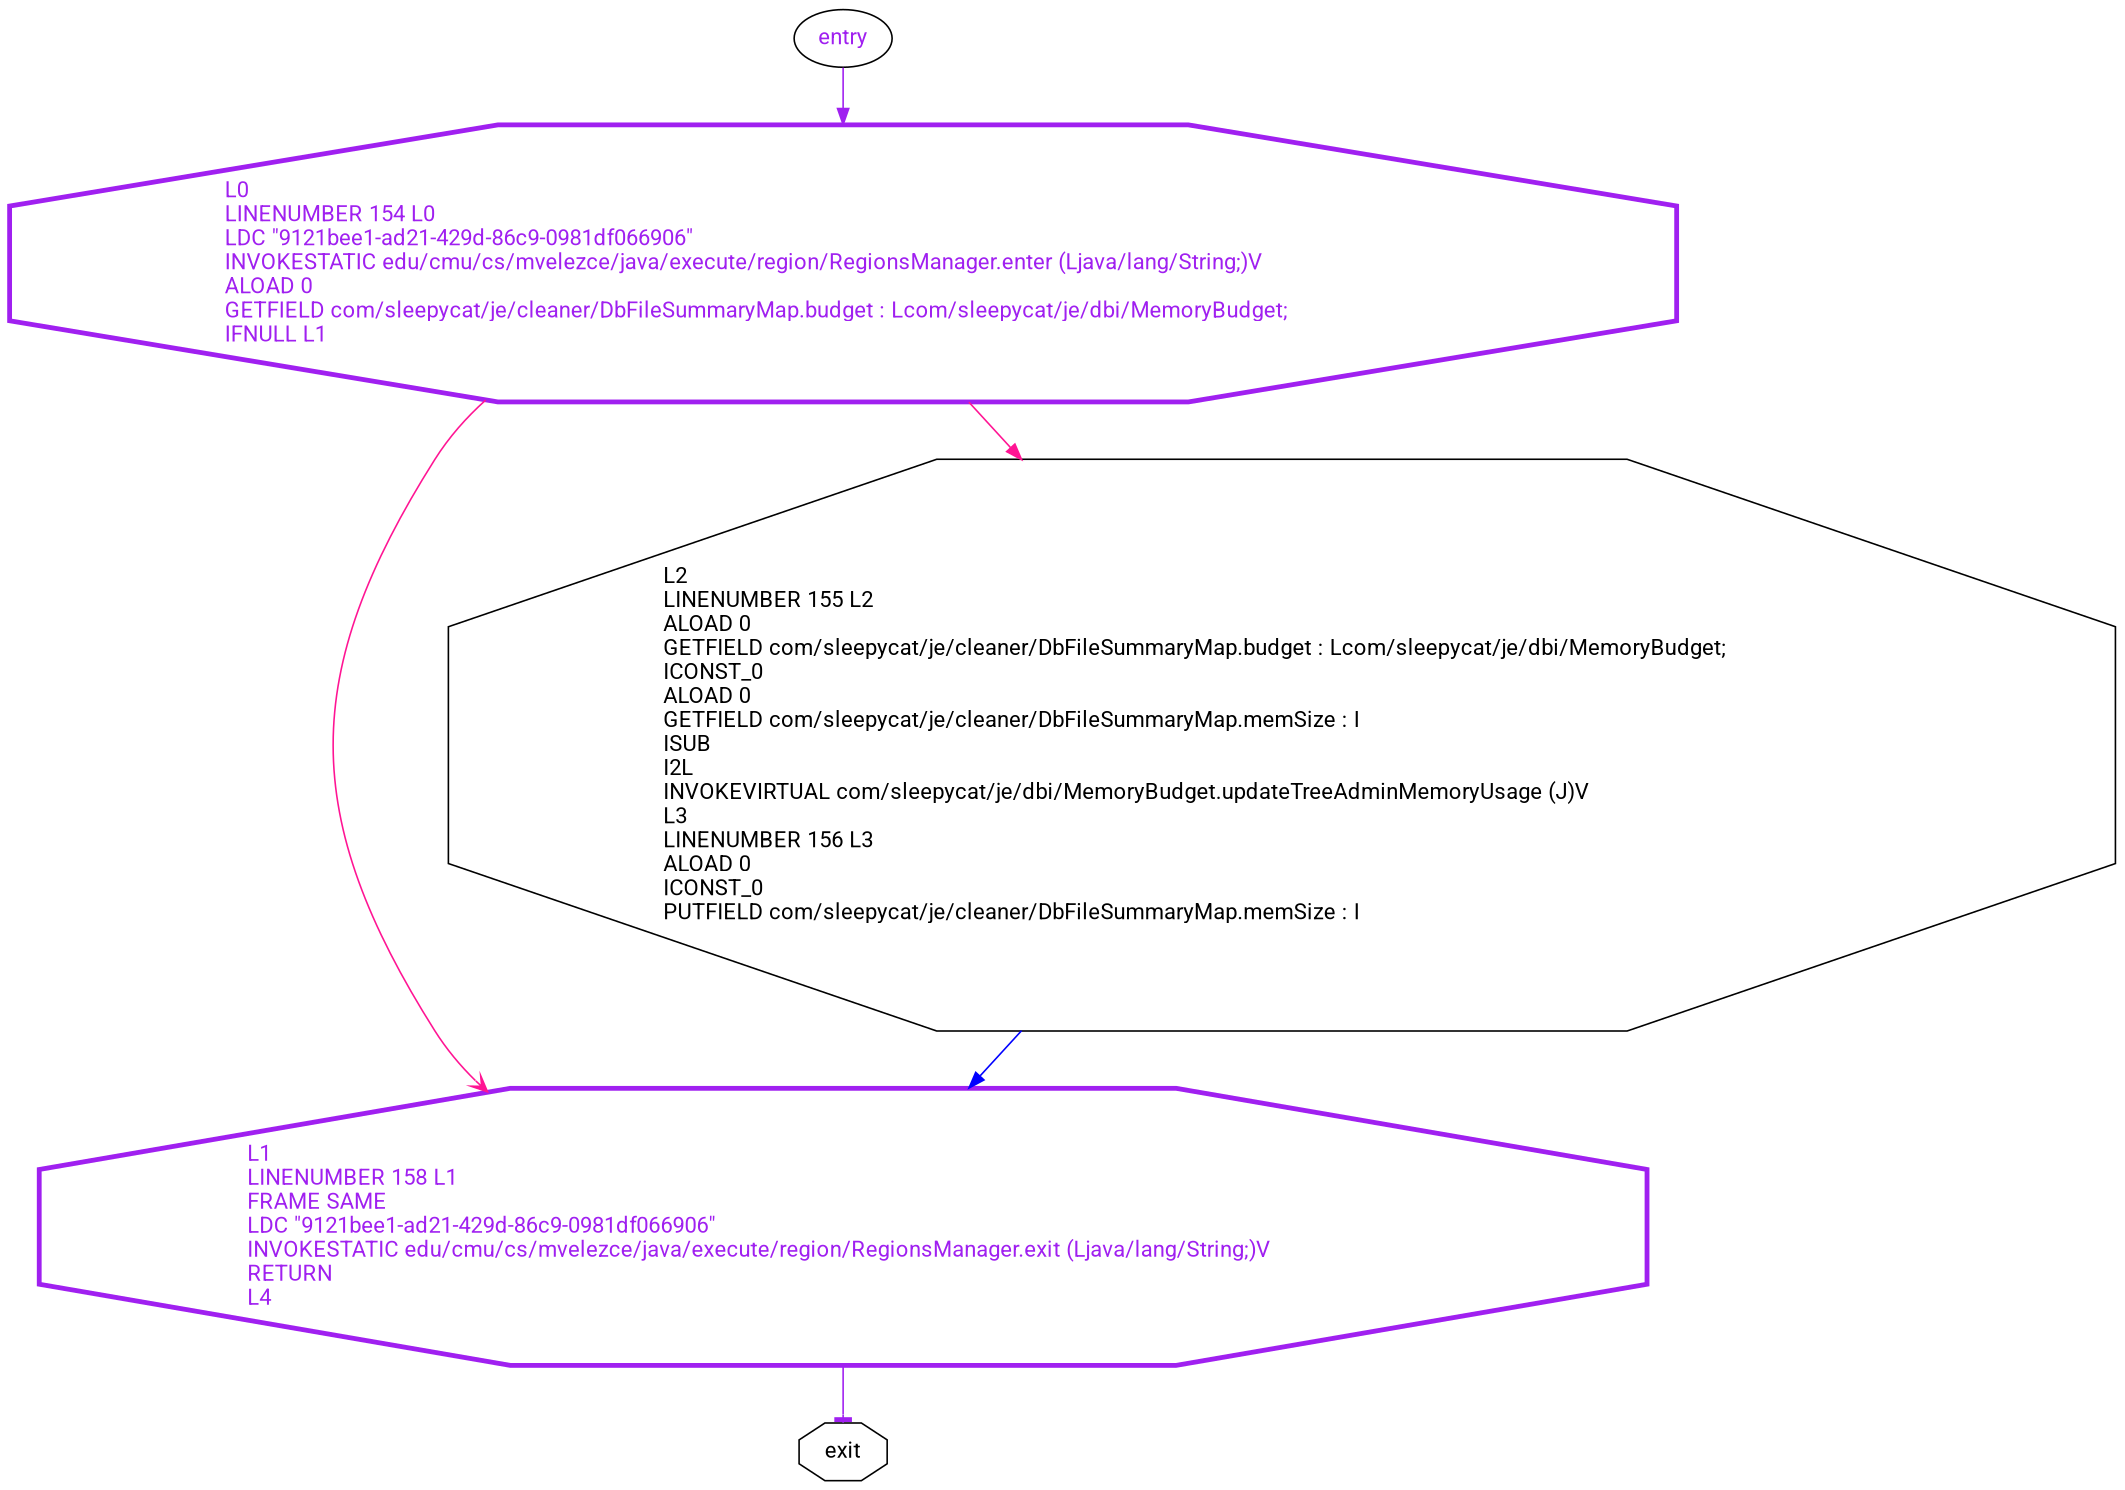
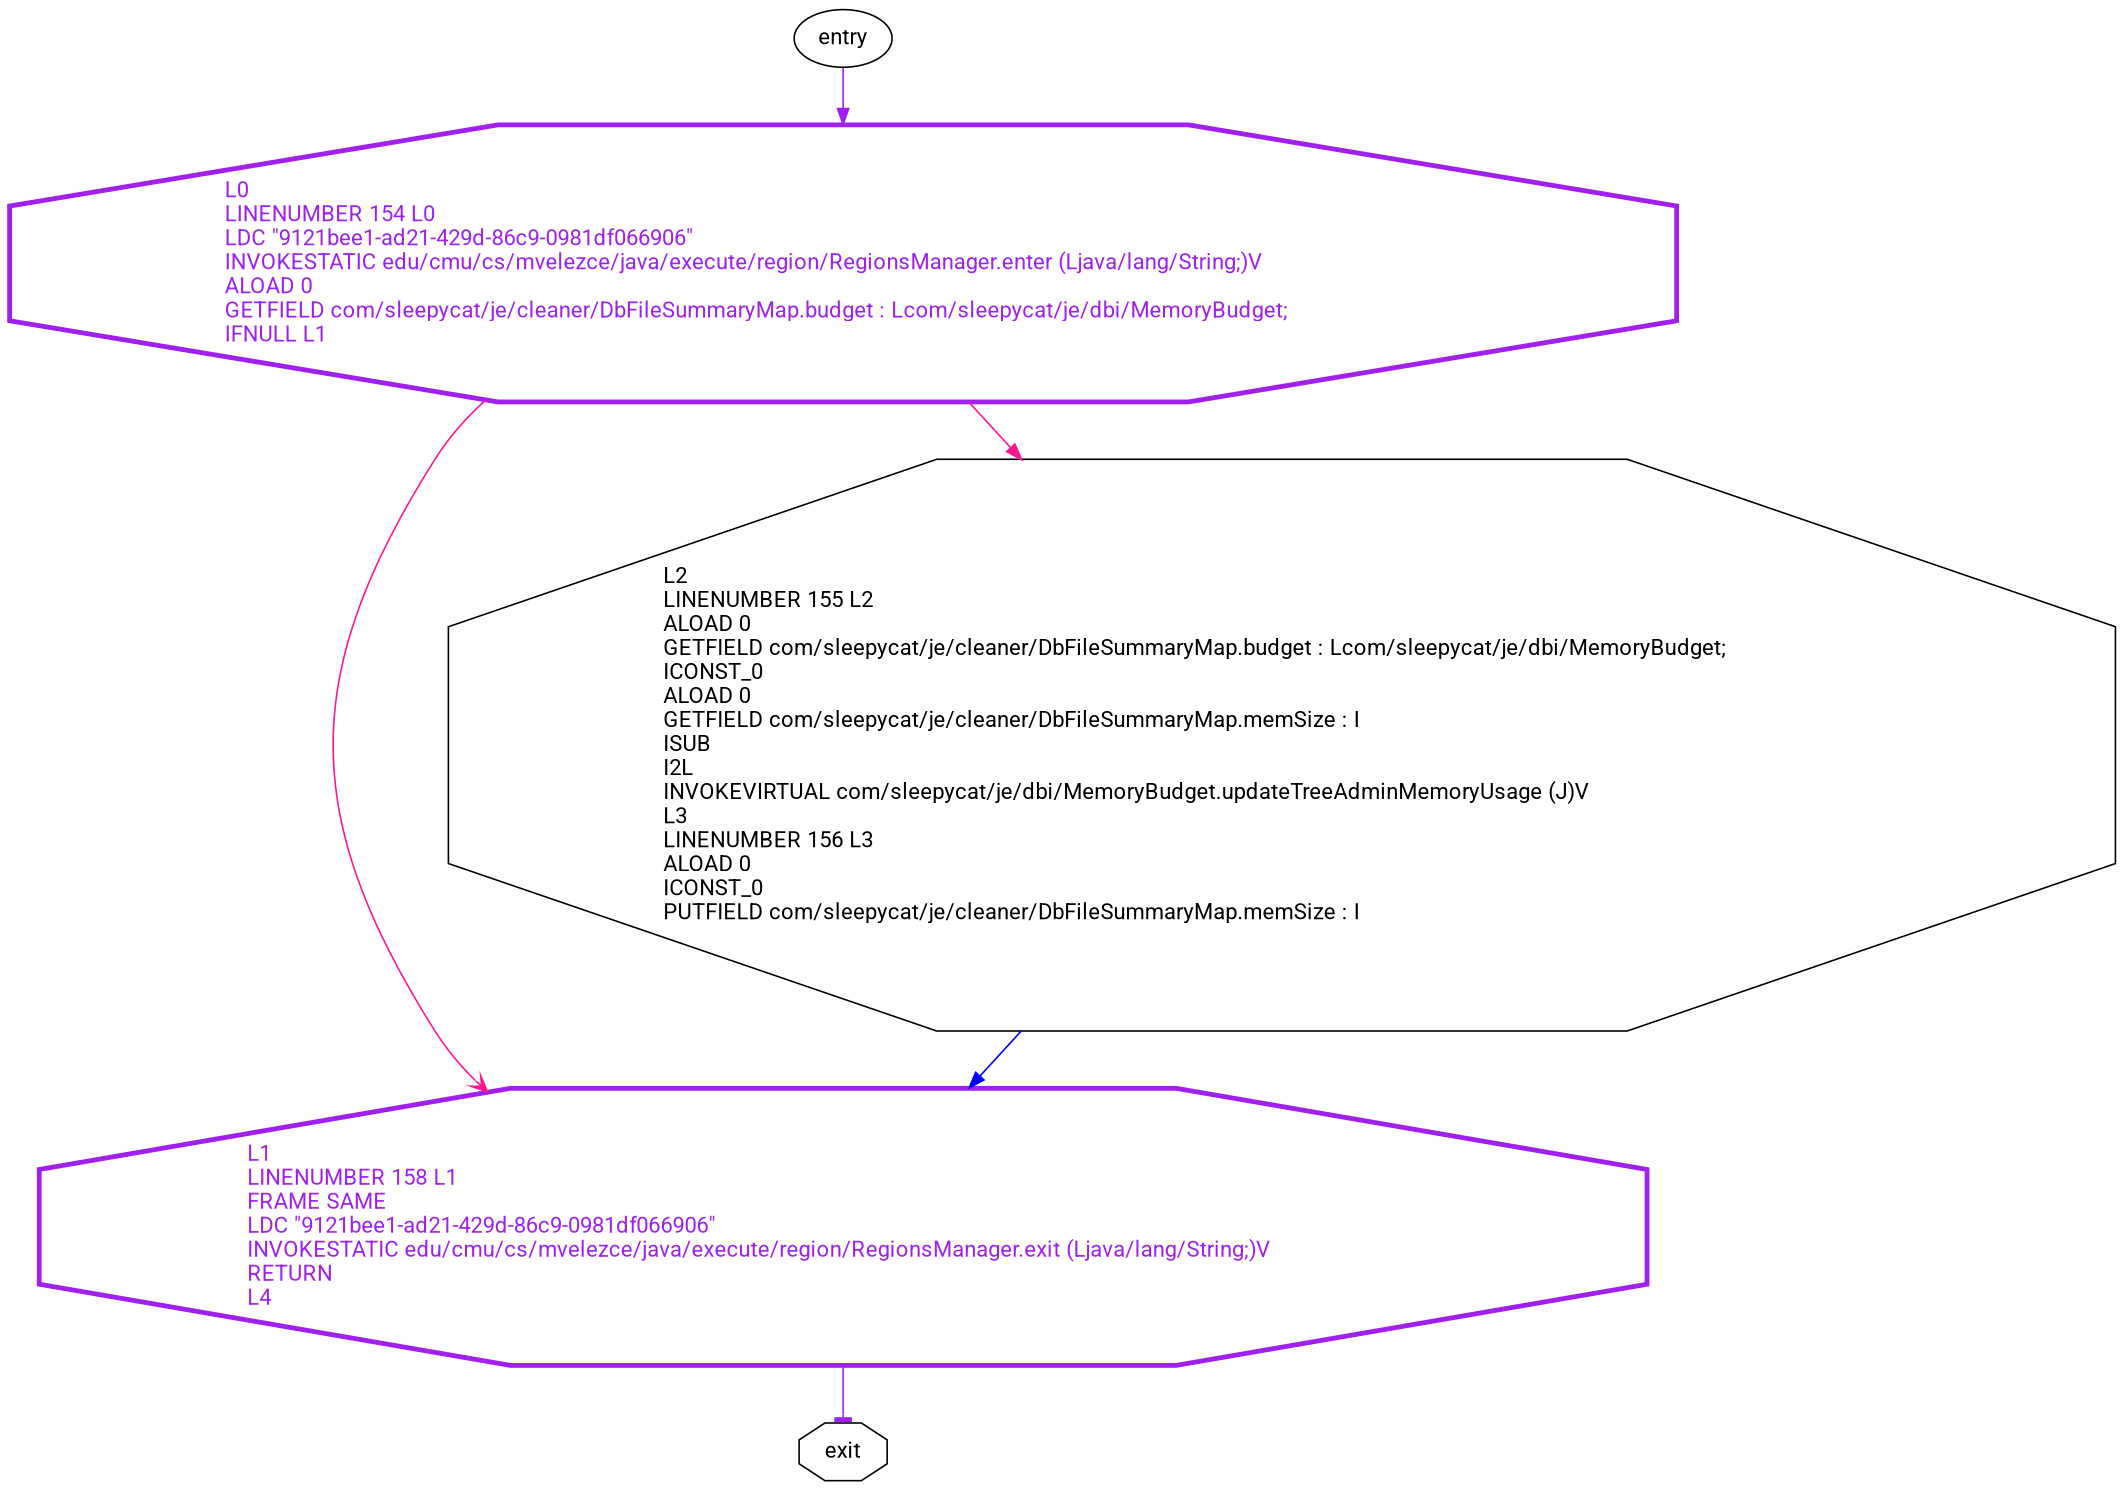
(843, 38) -> (843, 38)
